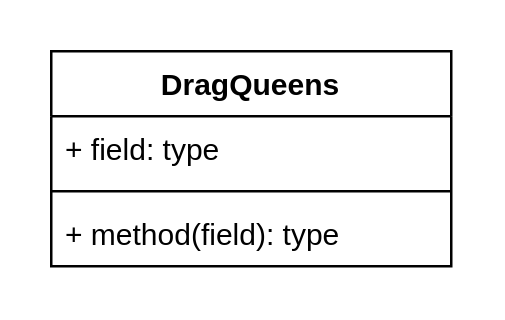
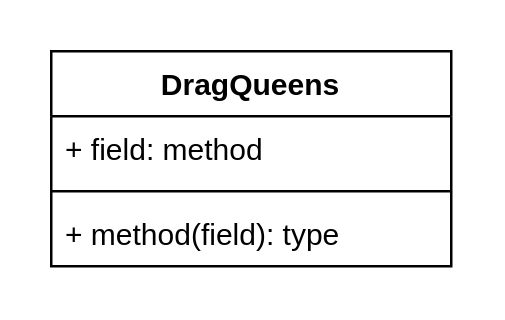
(155, 150) -> (172, 150)
